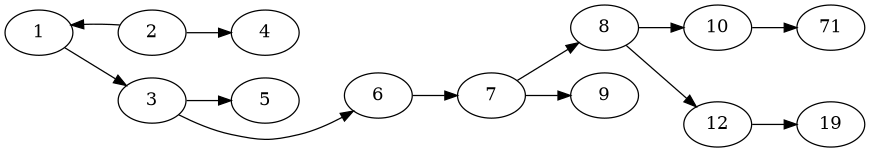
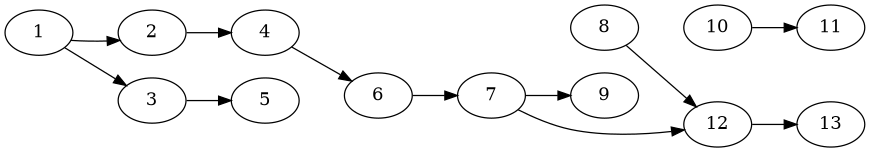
(102, 24) -> (89, 41)
(655, 28) -> none
(831, 28) -> (831, 28)
(543, 65) -> (593, 133)
(831, 124) -> (831, 124)
(260, 139) -> (316, 61)
